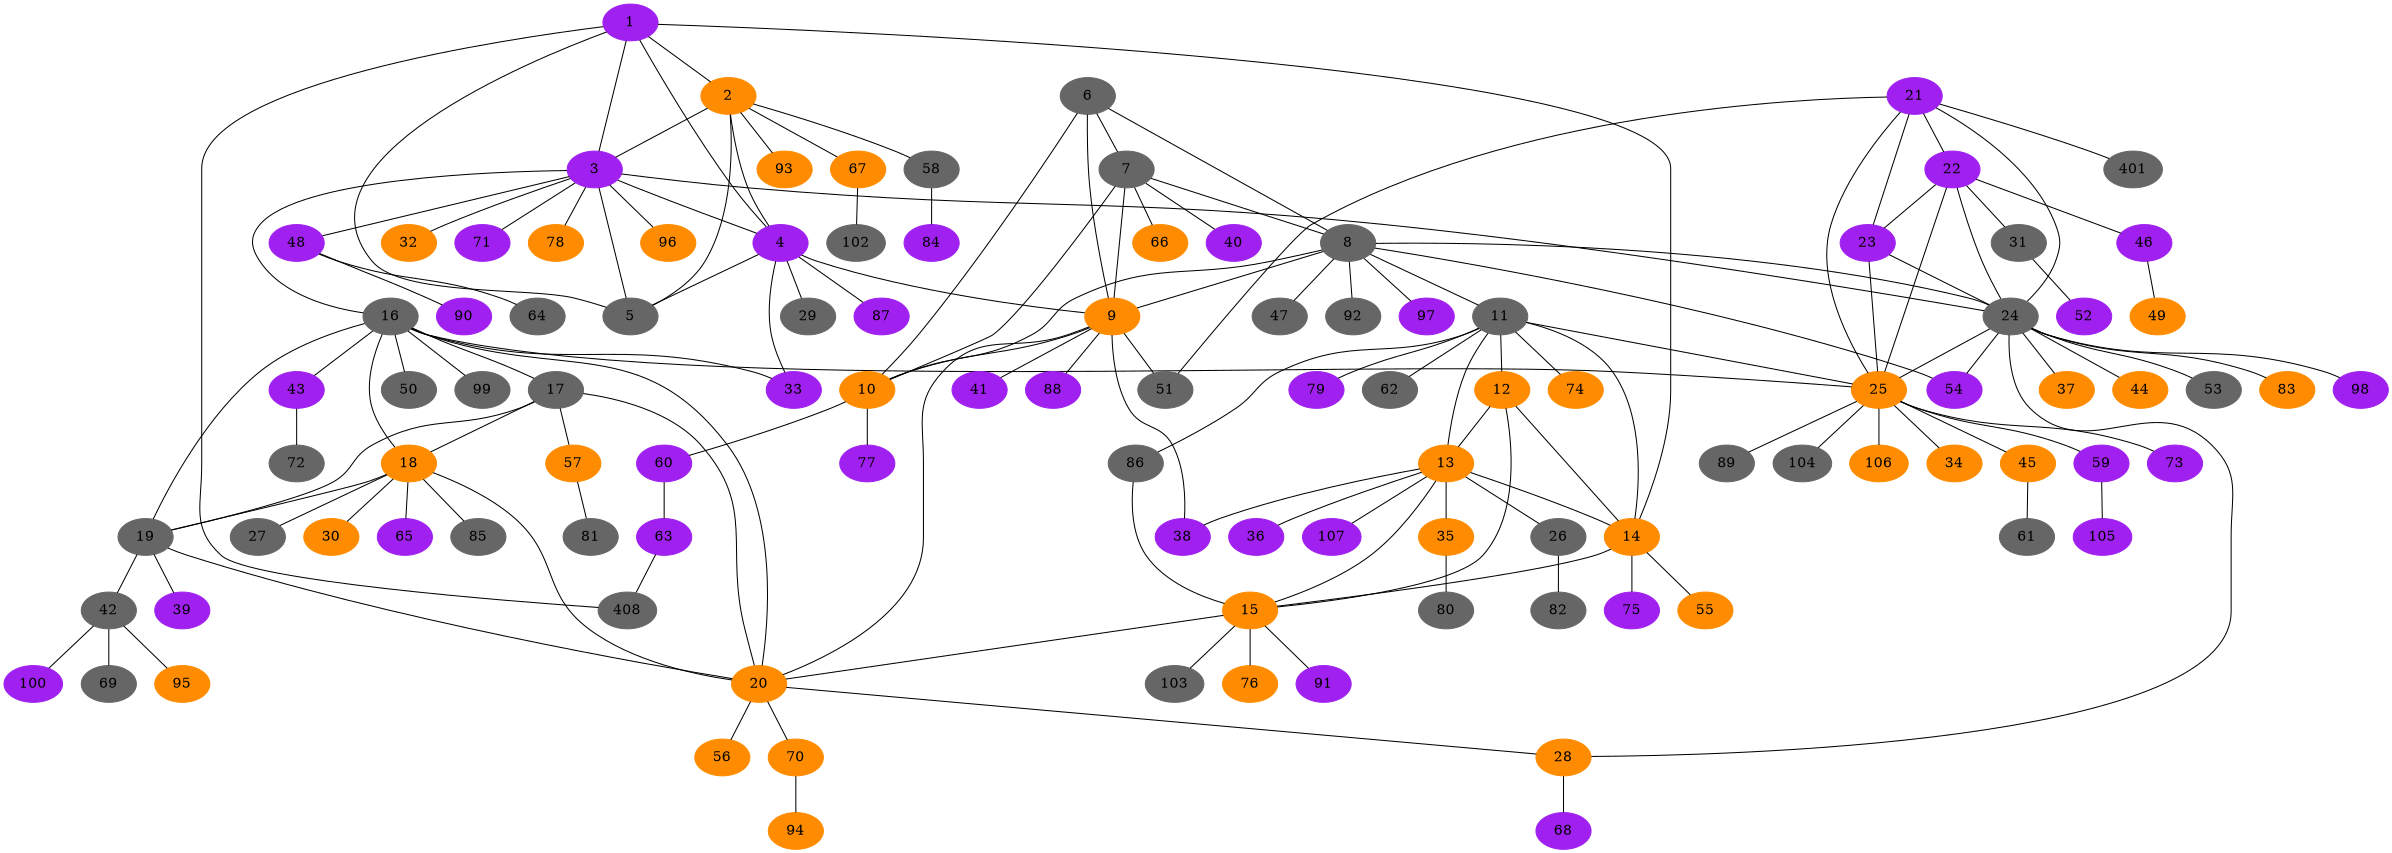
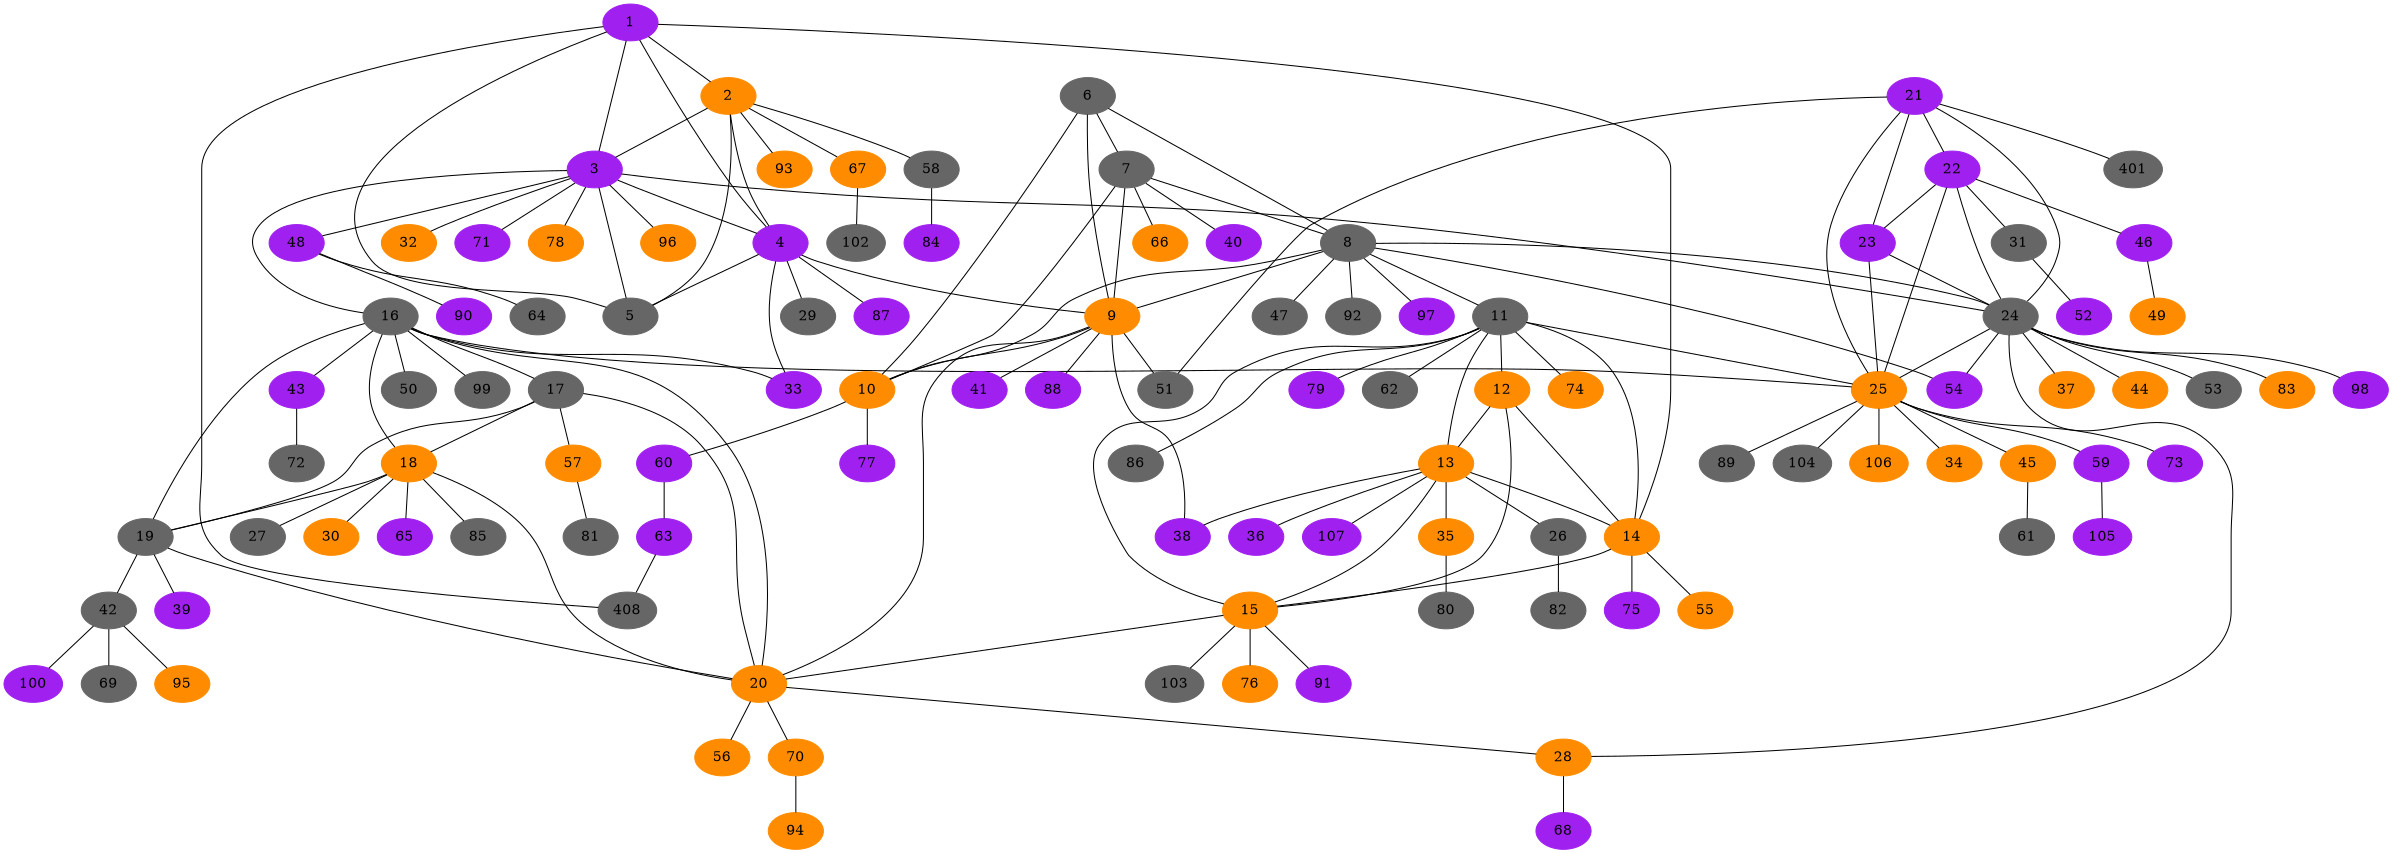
(1152, 562) -> (1184, 417)
